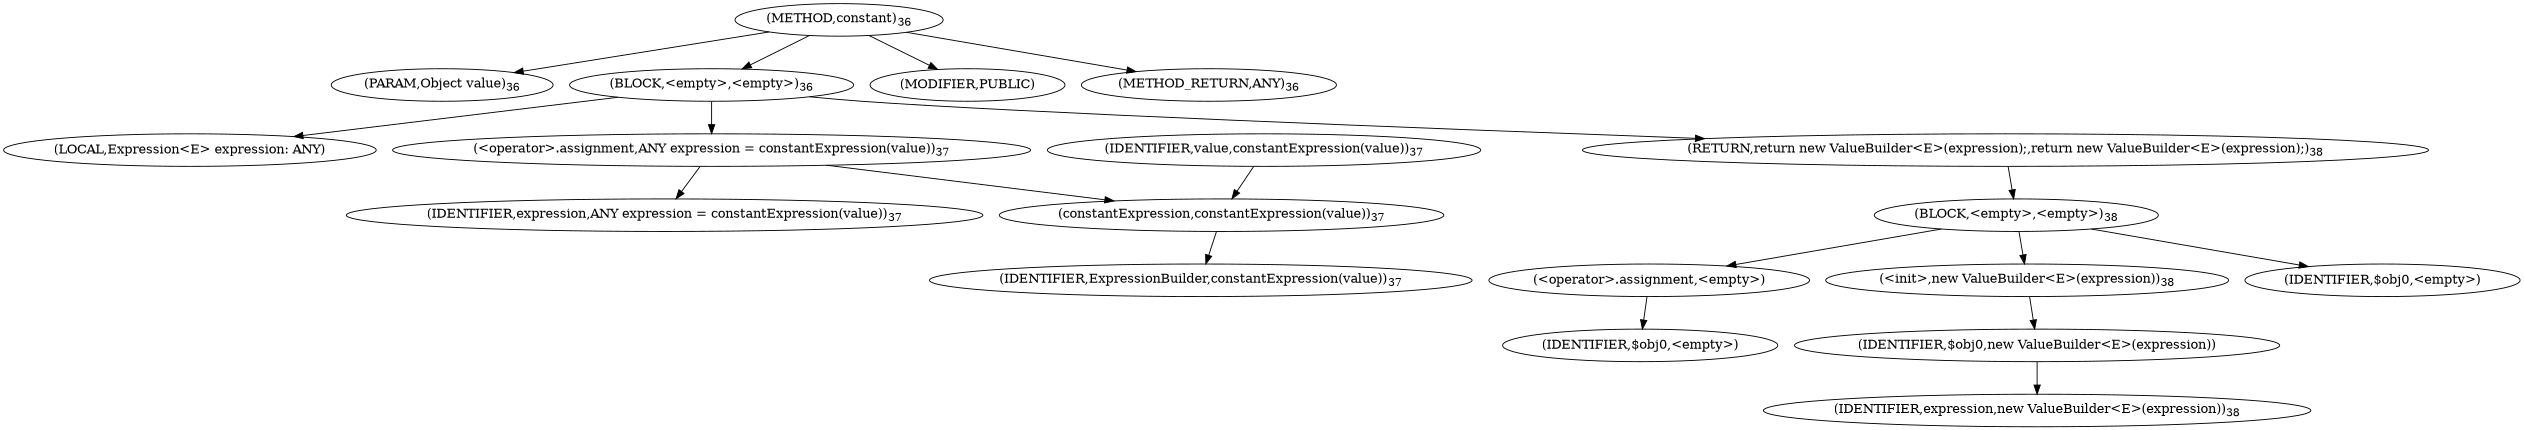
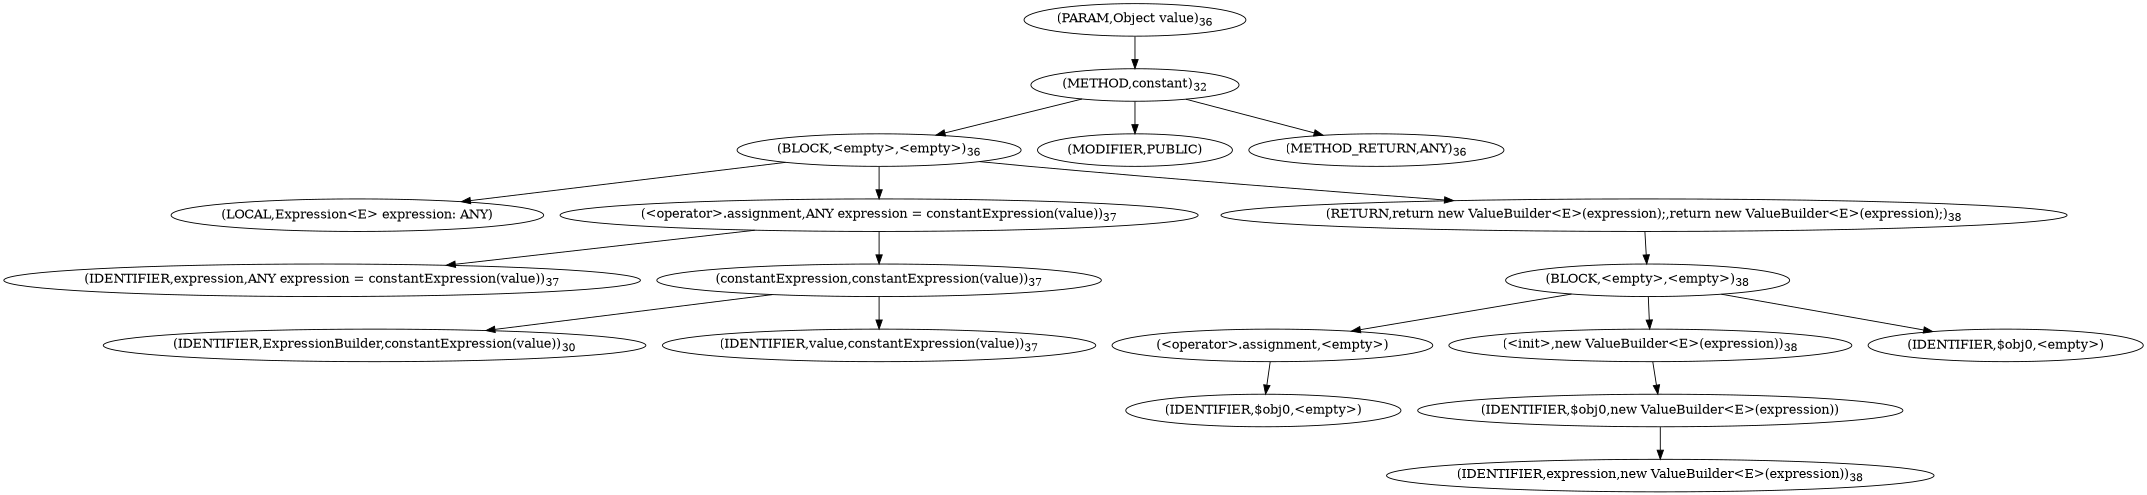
(905, 19) -> (1201, 84)
(646, 52) -> (1135, 48)
(1245, 179) -> (879, 308)
(1395, 279) -> (569, 344)
